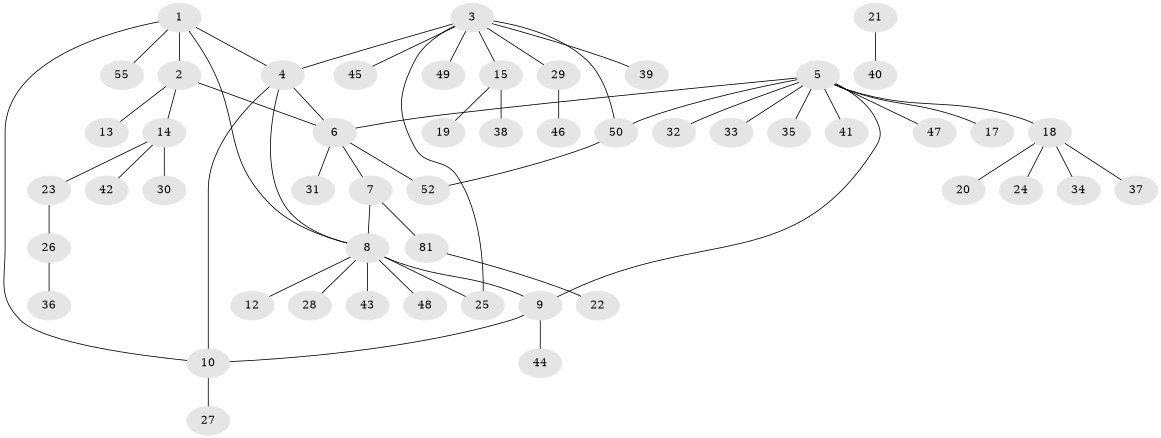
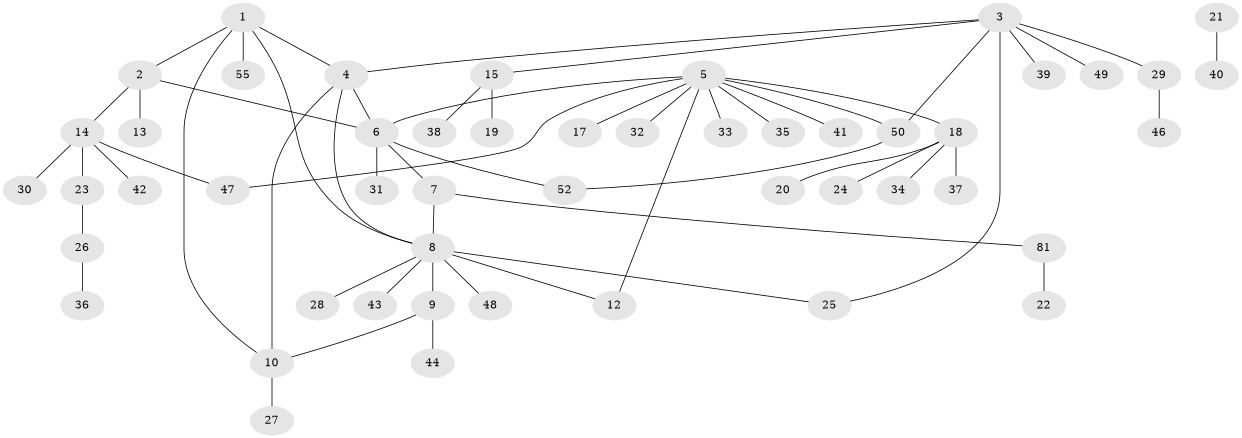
(355, 75) -> none
none -> (154, 164)
(771, 234) -> (659, 190)
